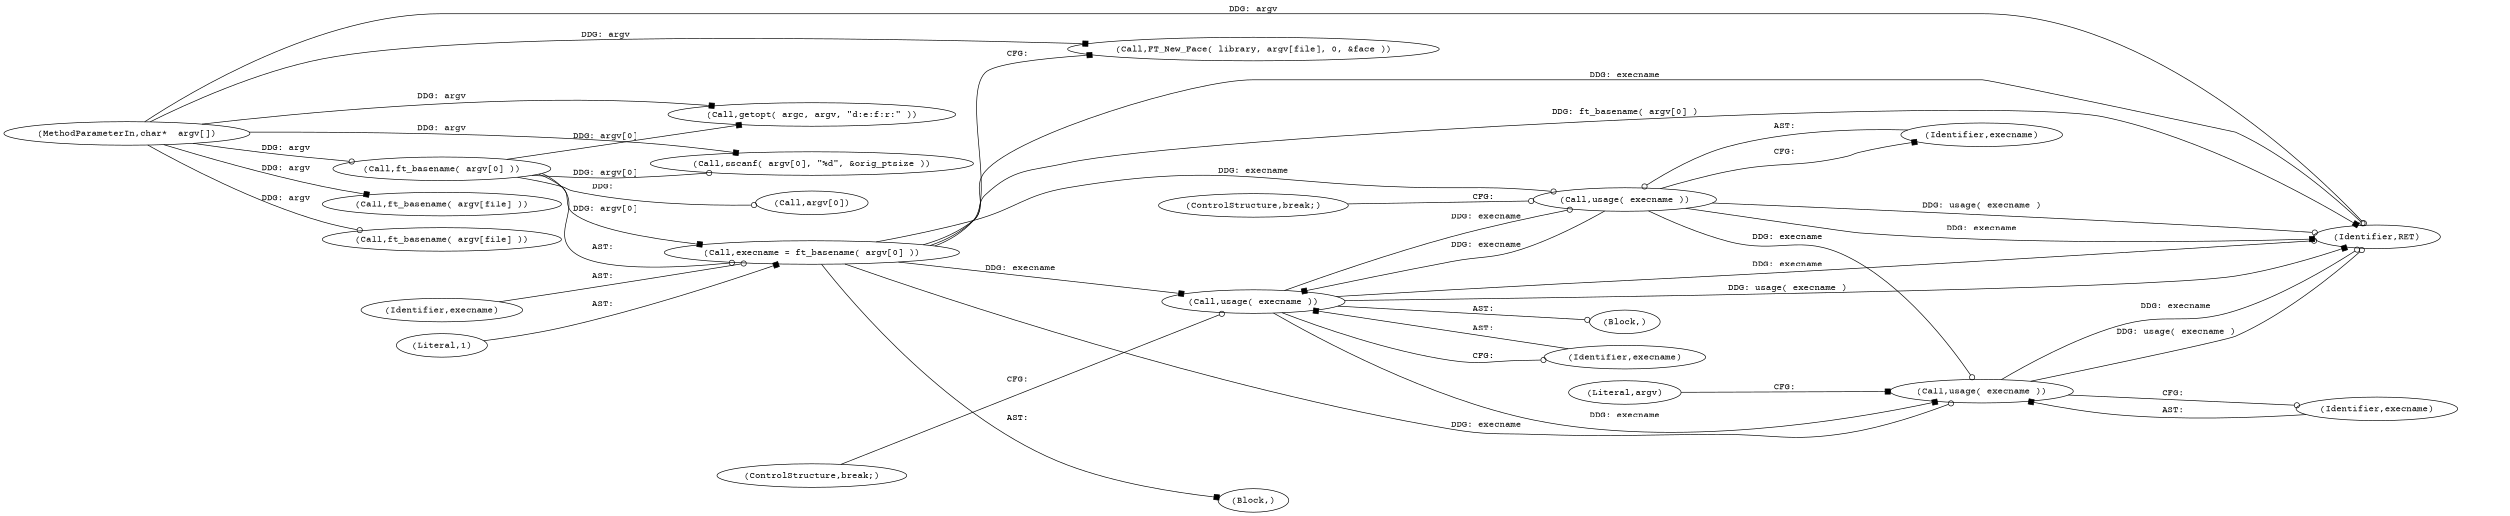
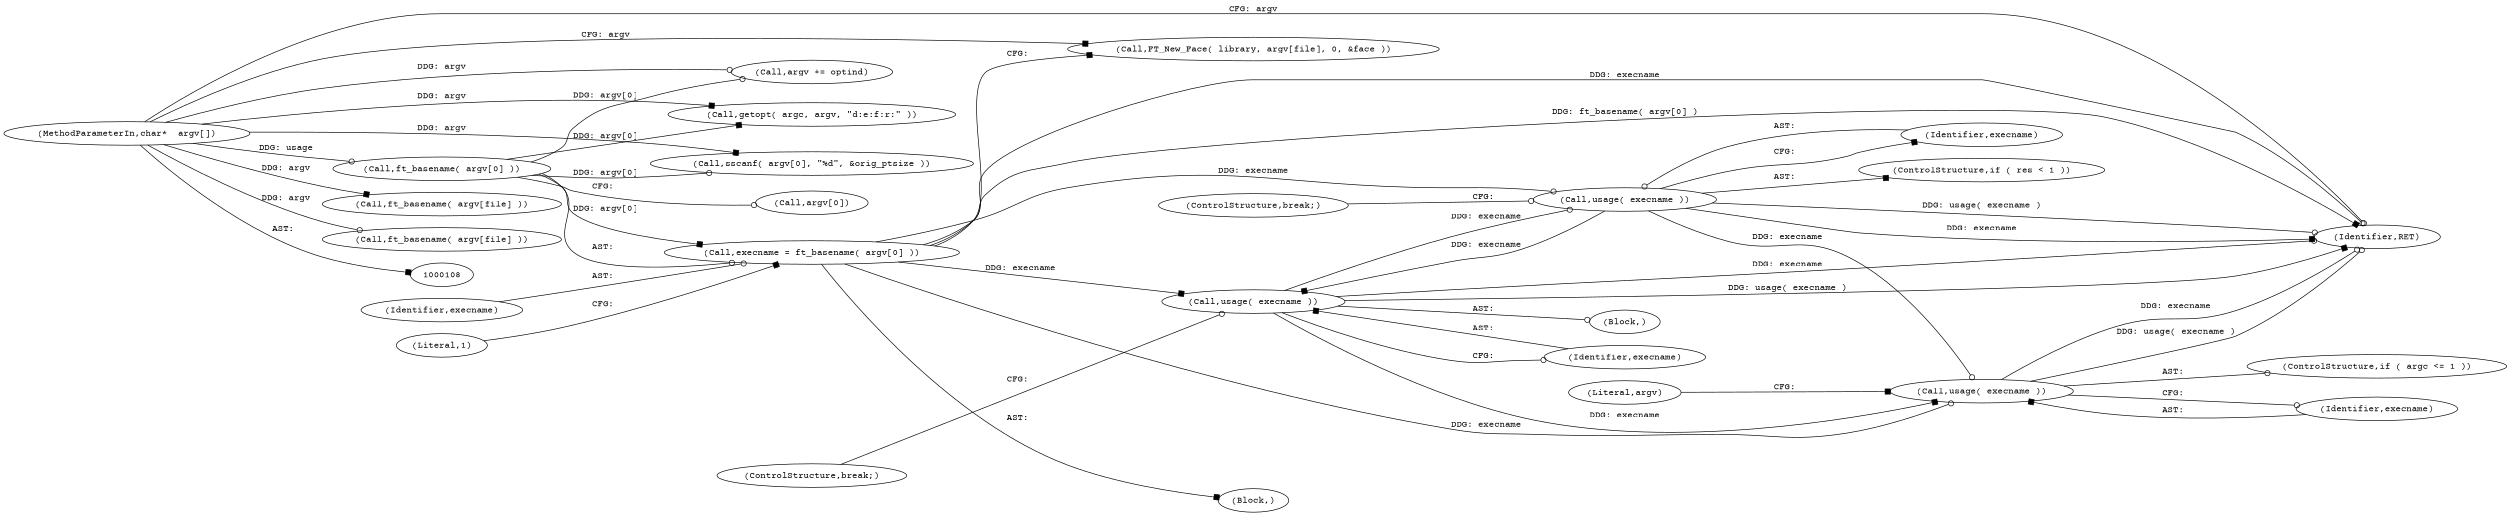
(1253, 9) -> (1253, 9)
(606, 34) -> (606, 34)
none -> (812, 72)
(286, 148) -> (286, 148)
none -> (1982, 170)
(606, 186) -> (606, 186)
none -> (442, 275)
(606, 304) -> (606, 304)
none -> (2377, 366)
